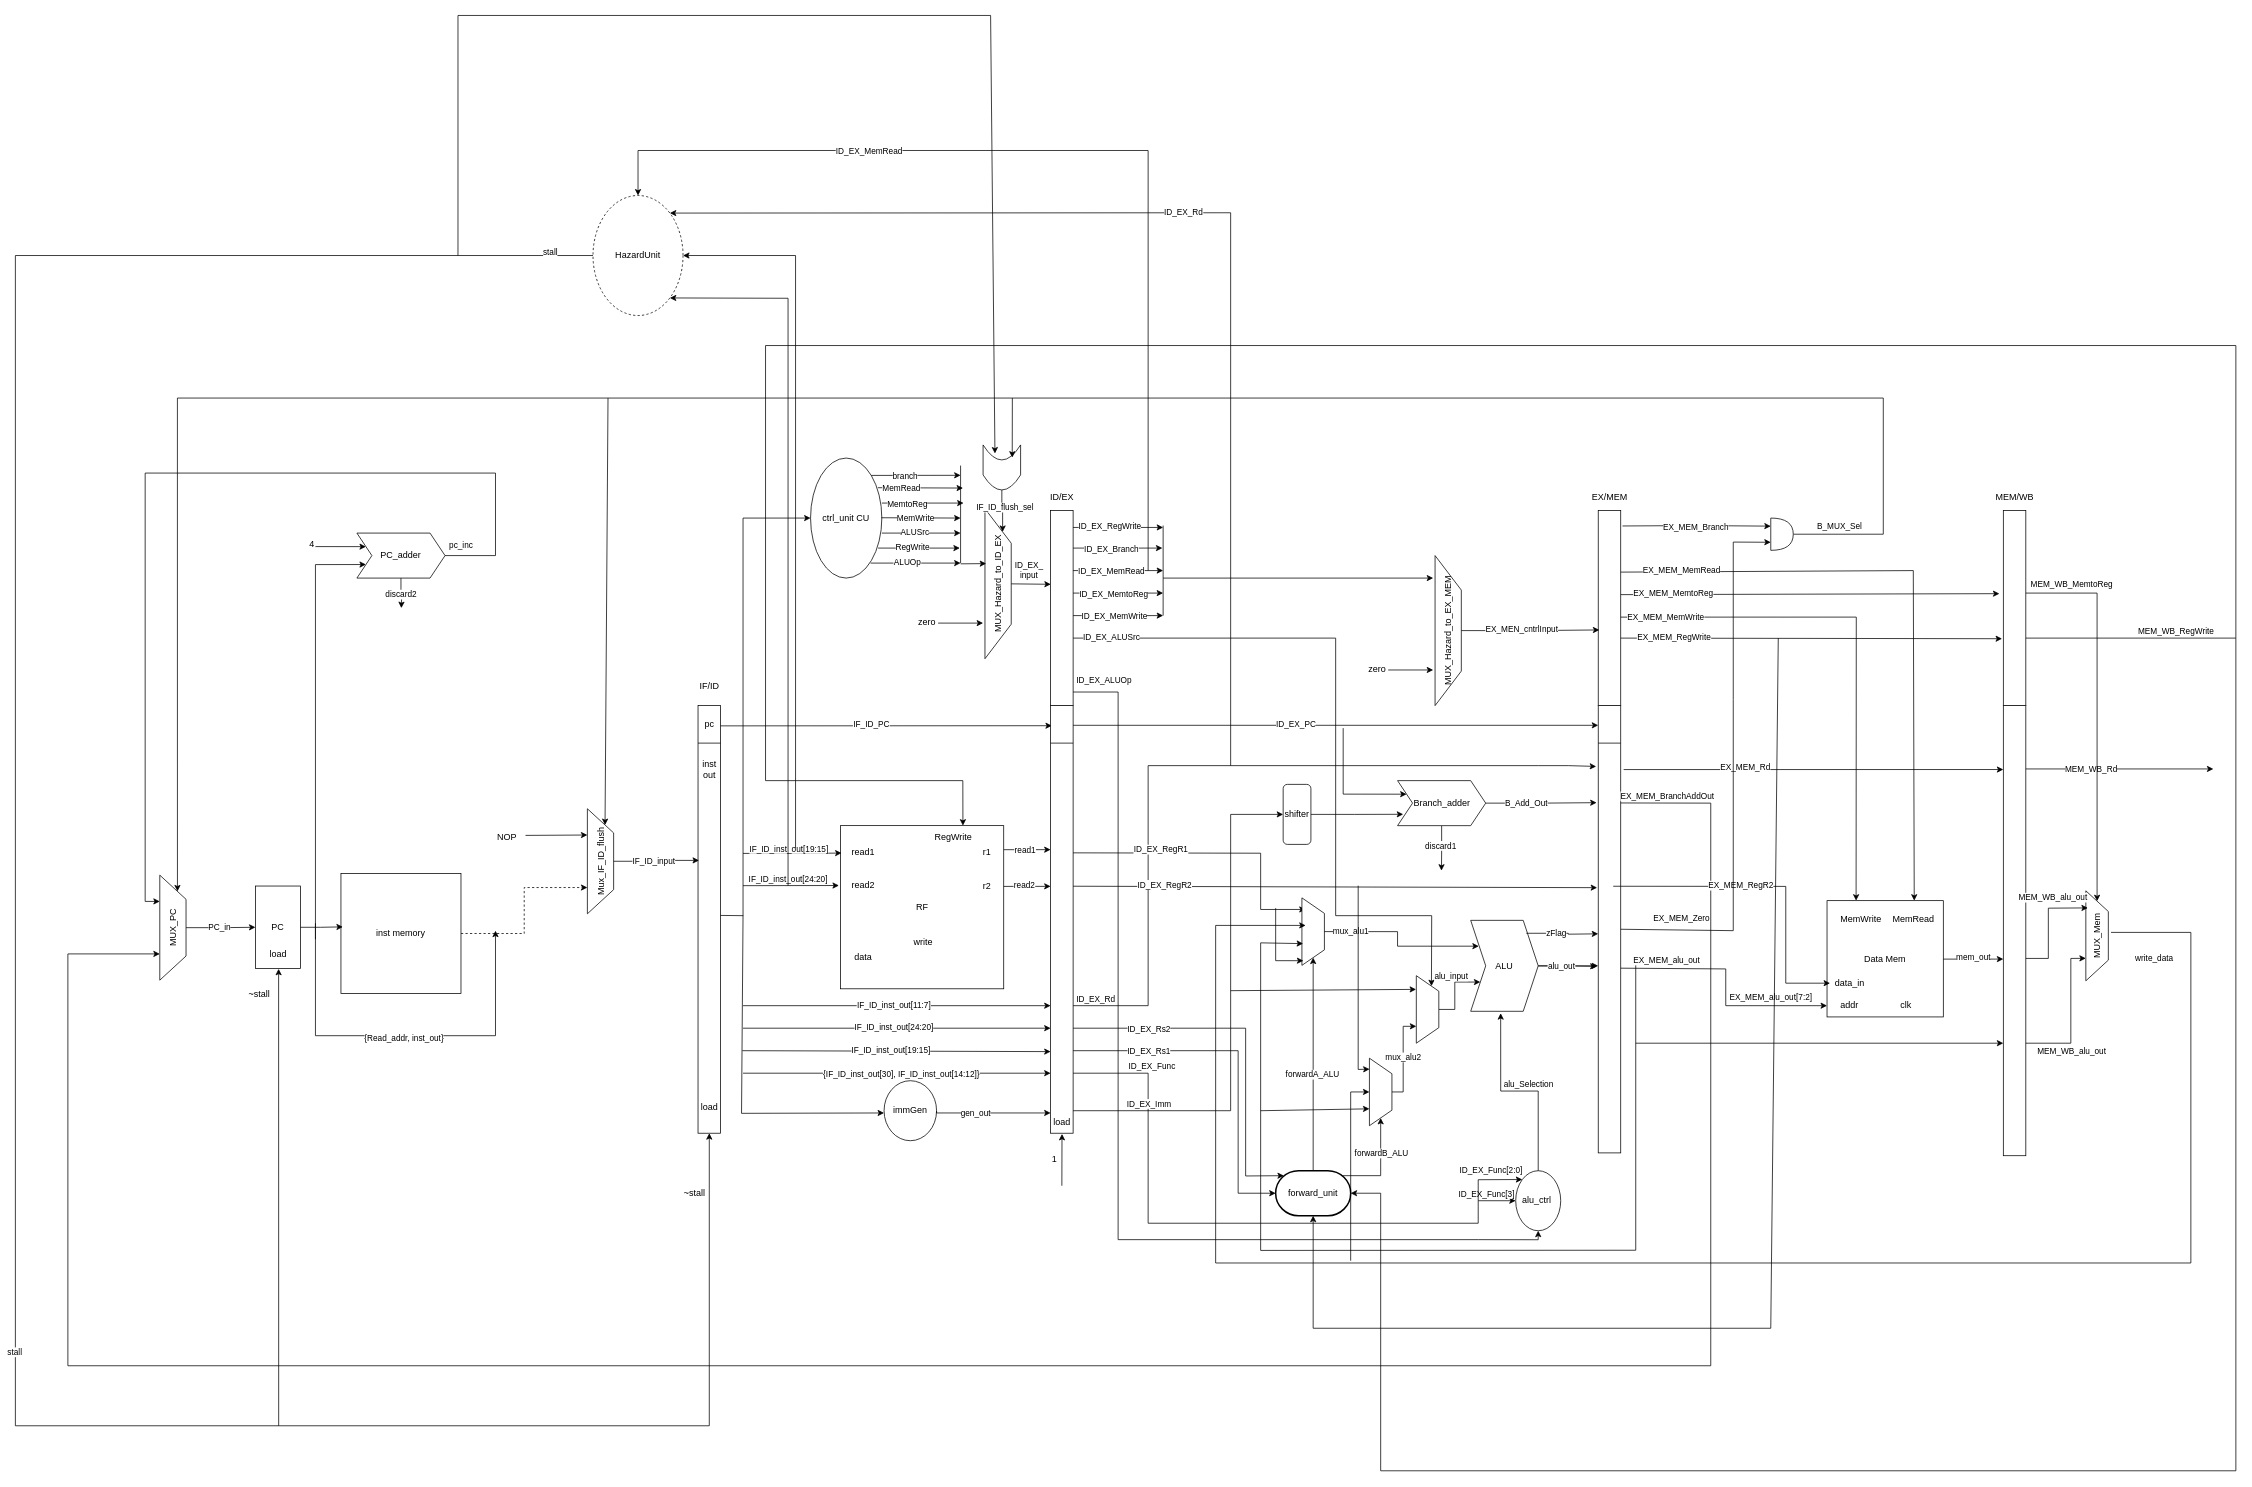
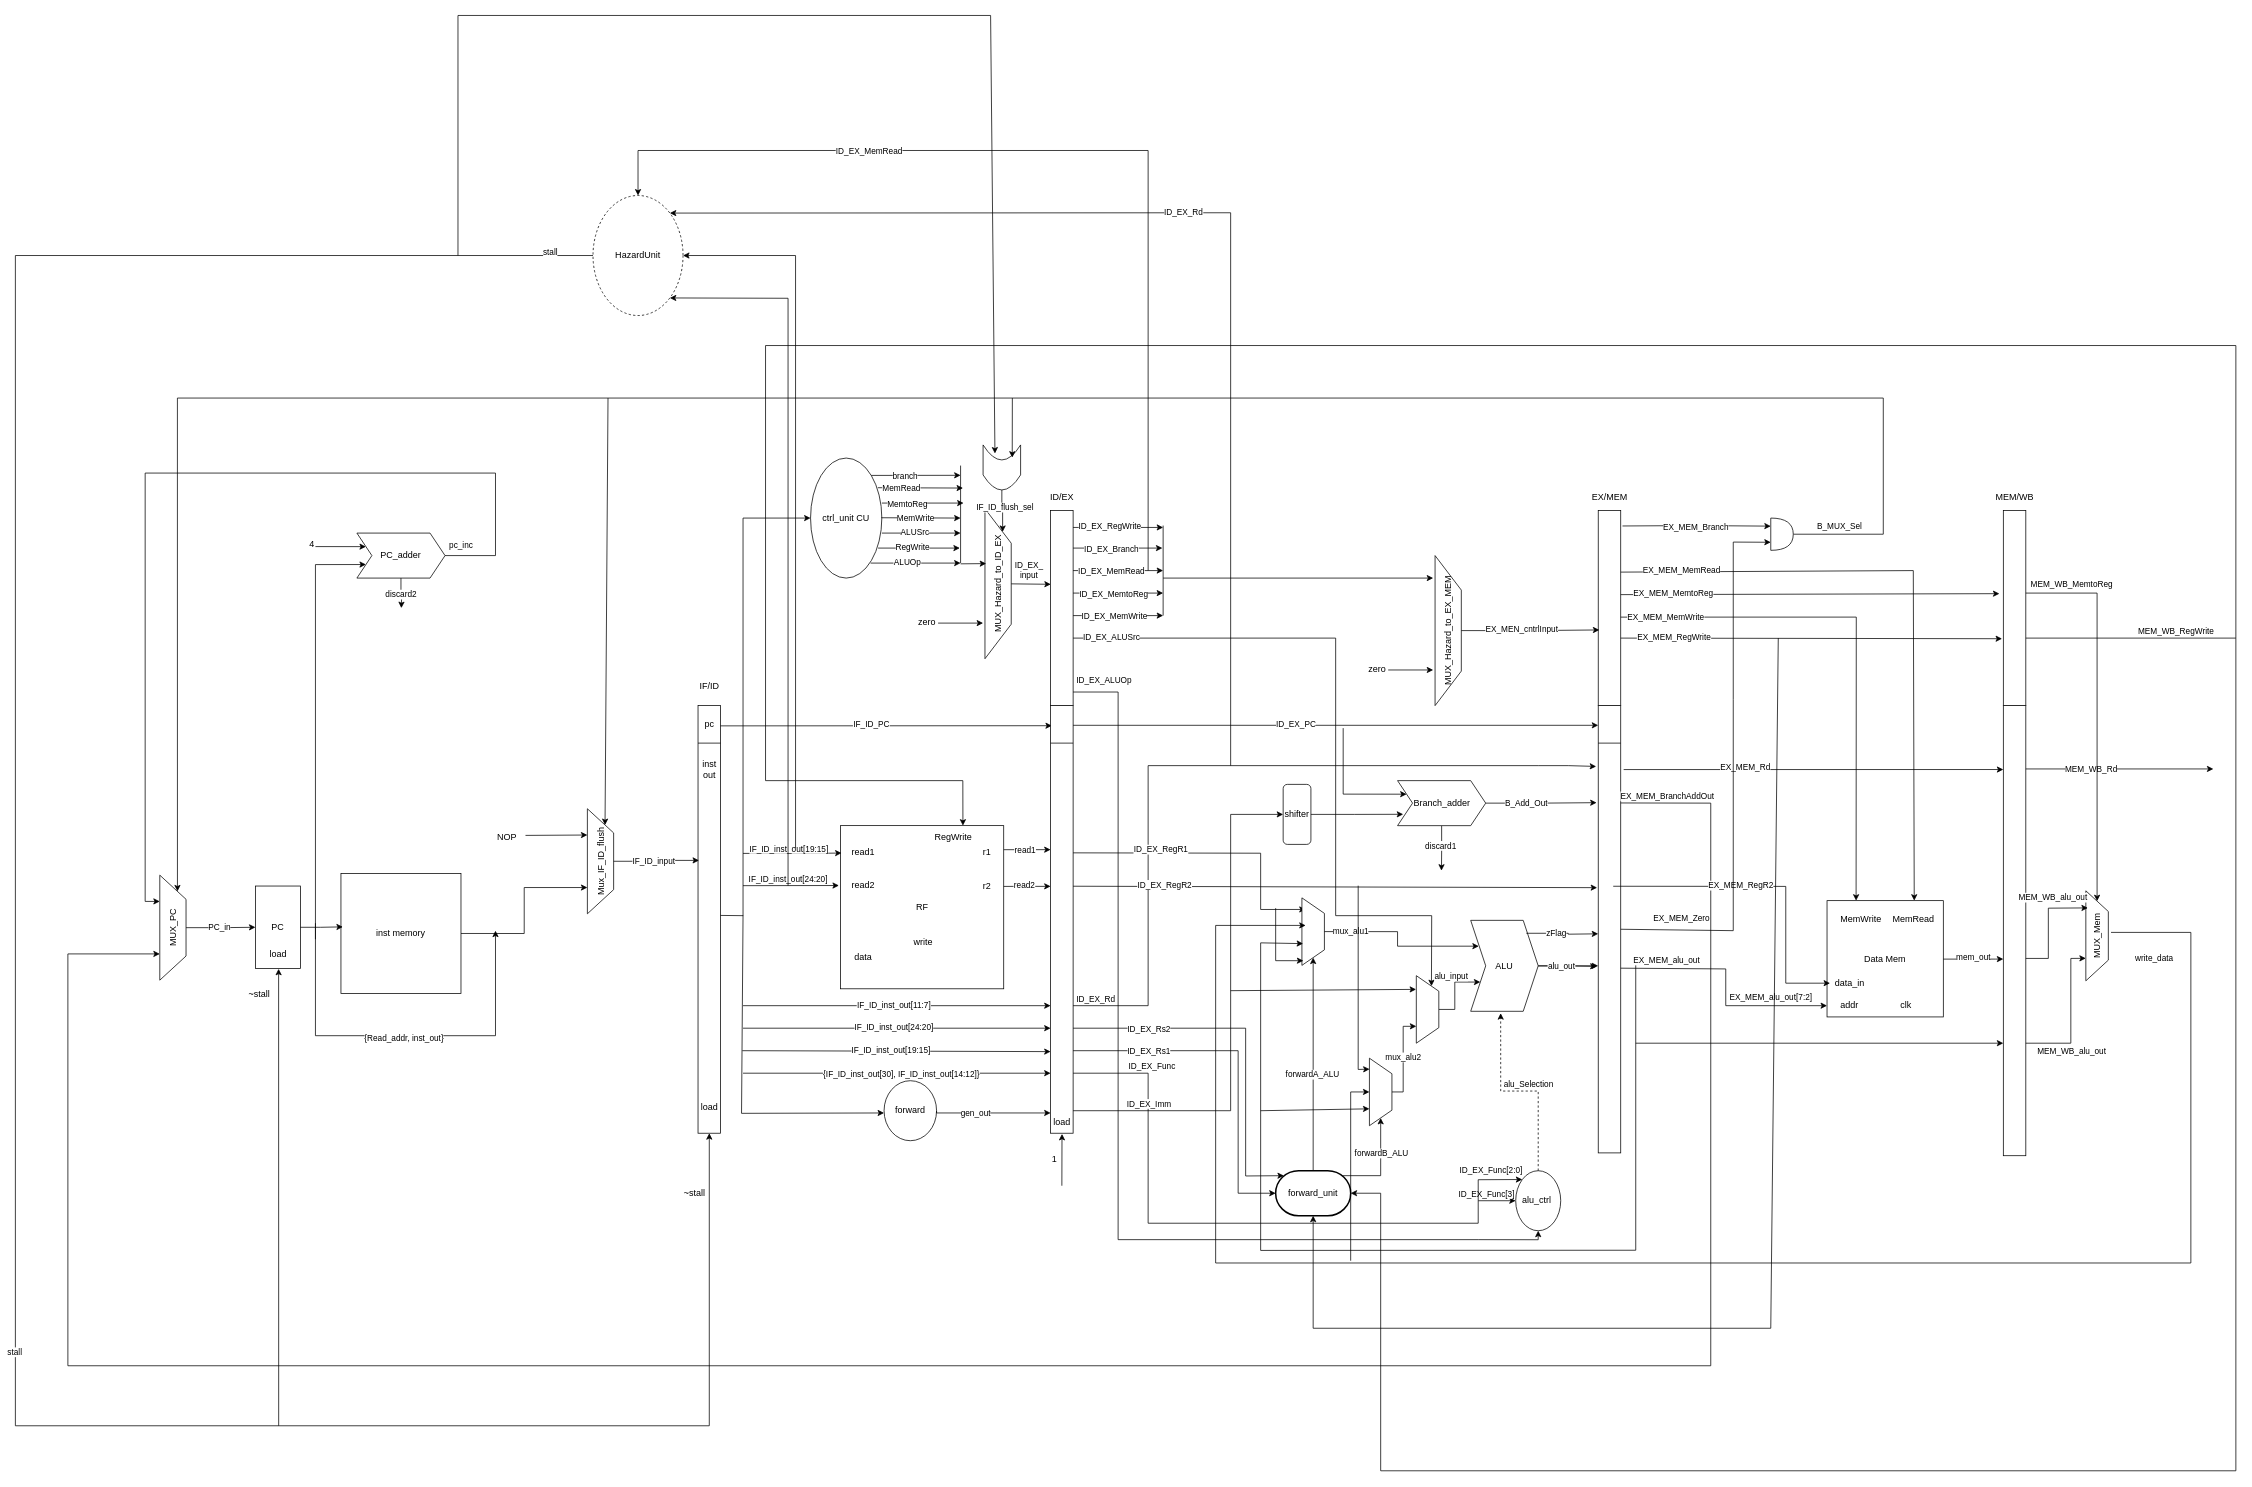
(524, 913) -> (524, 913)
(1522, 1091) -> (1522, 1091)
(910, 1110) -> (910, 1110)
